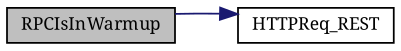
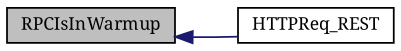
(197, 14) -> (215, 37)
